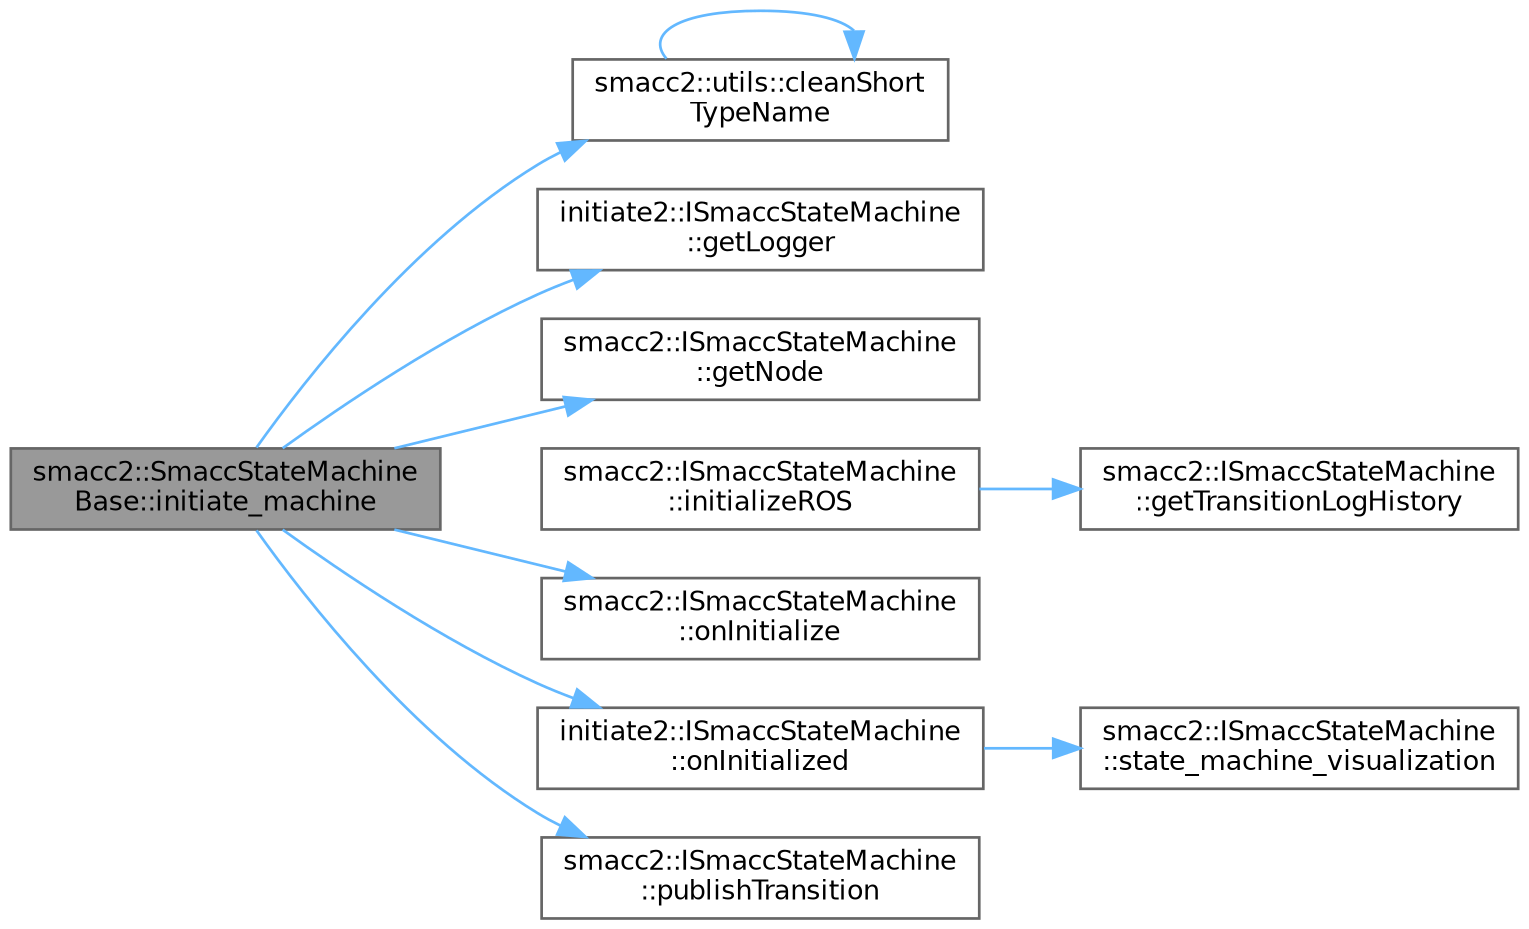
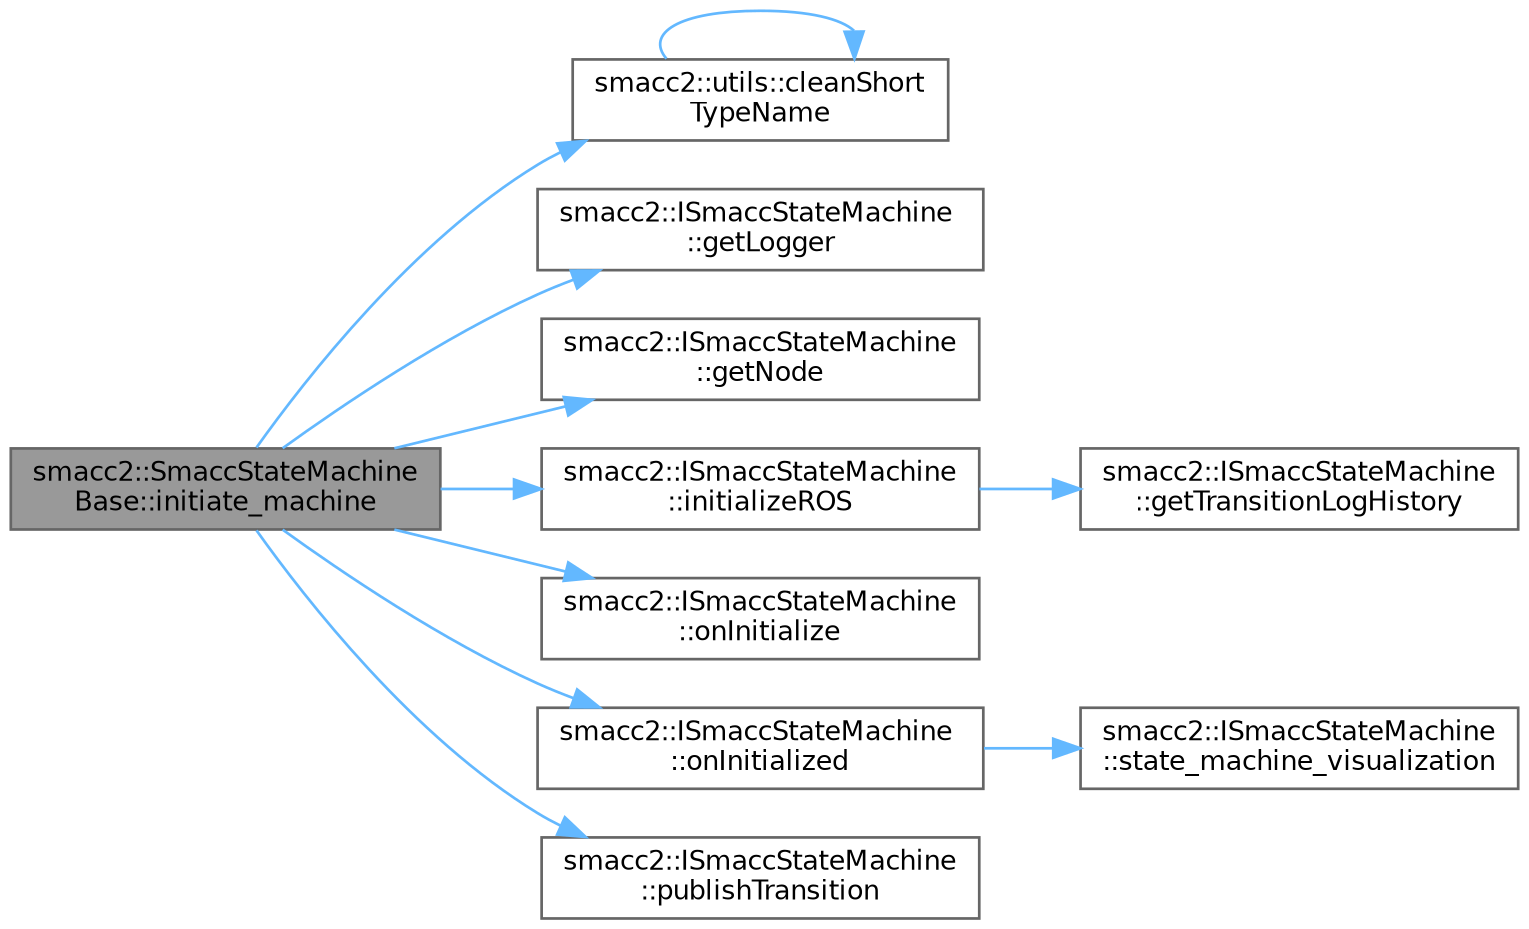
(760, 230) -> (760, 230)
none -> (477, 489)
(760, 748) -> (760, 748)
